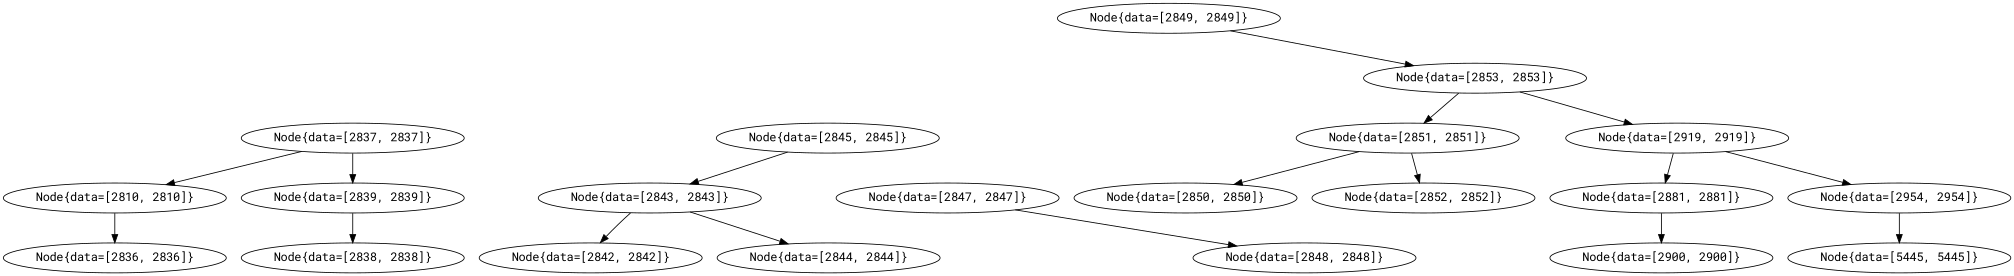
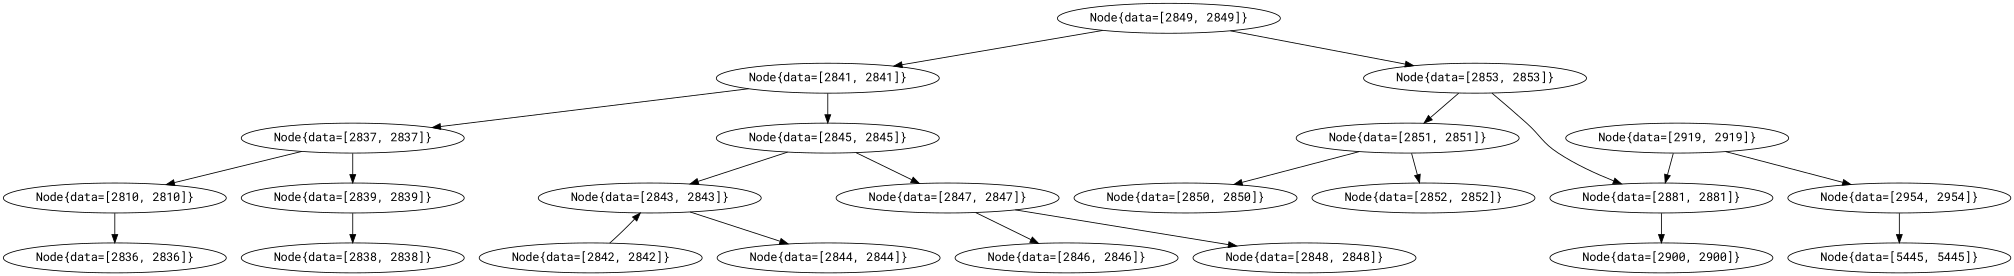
none -> (828, 78)
(1572, 107) -> (1547, 145)
none -> (884, 166)
(618, 224) -> (622, 231)
none -> (1067, 258)
